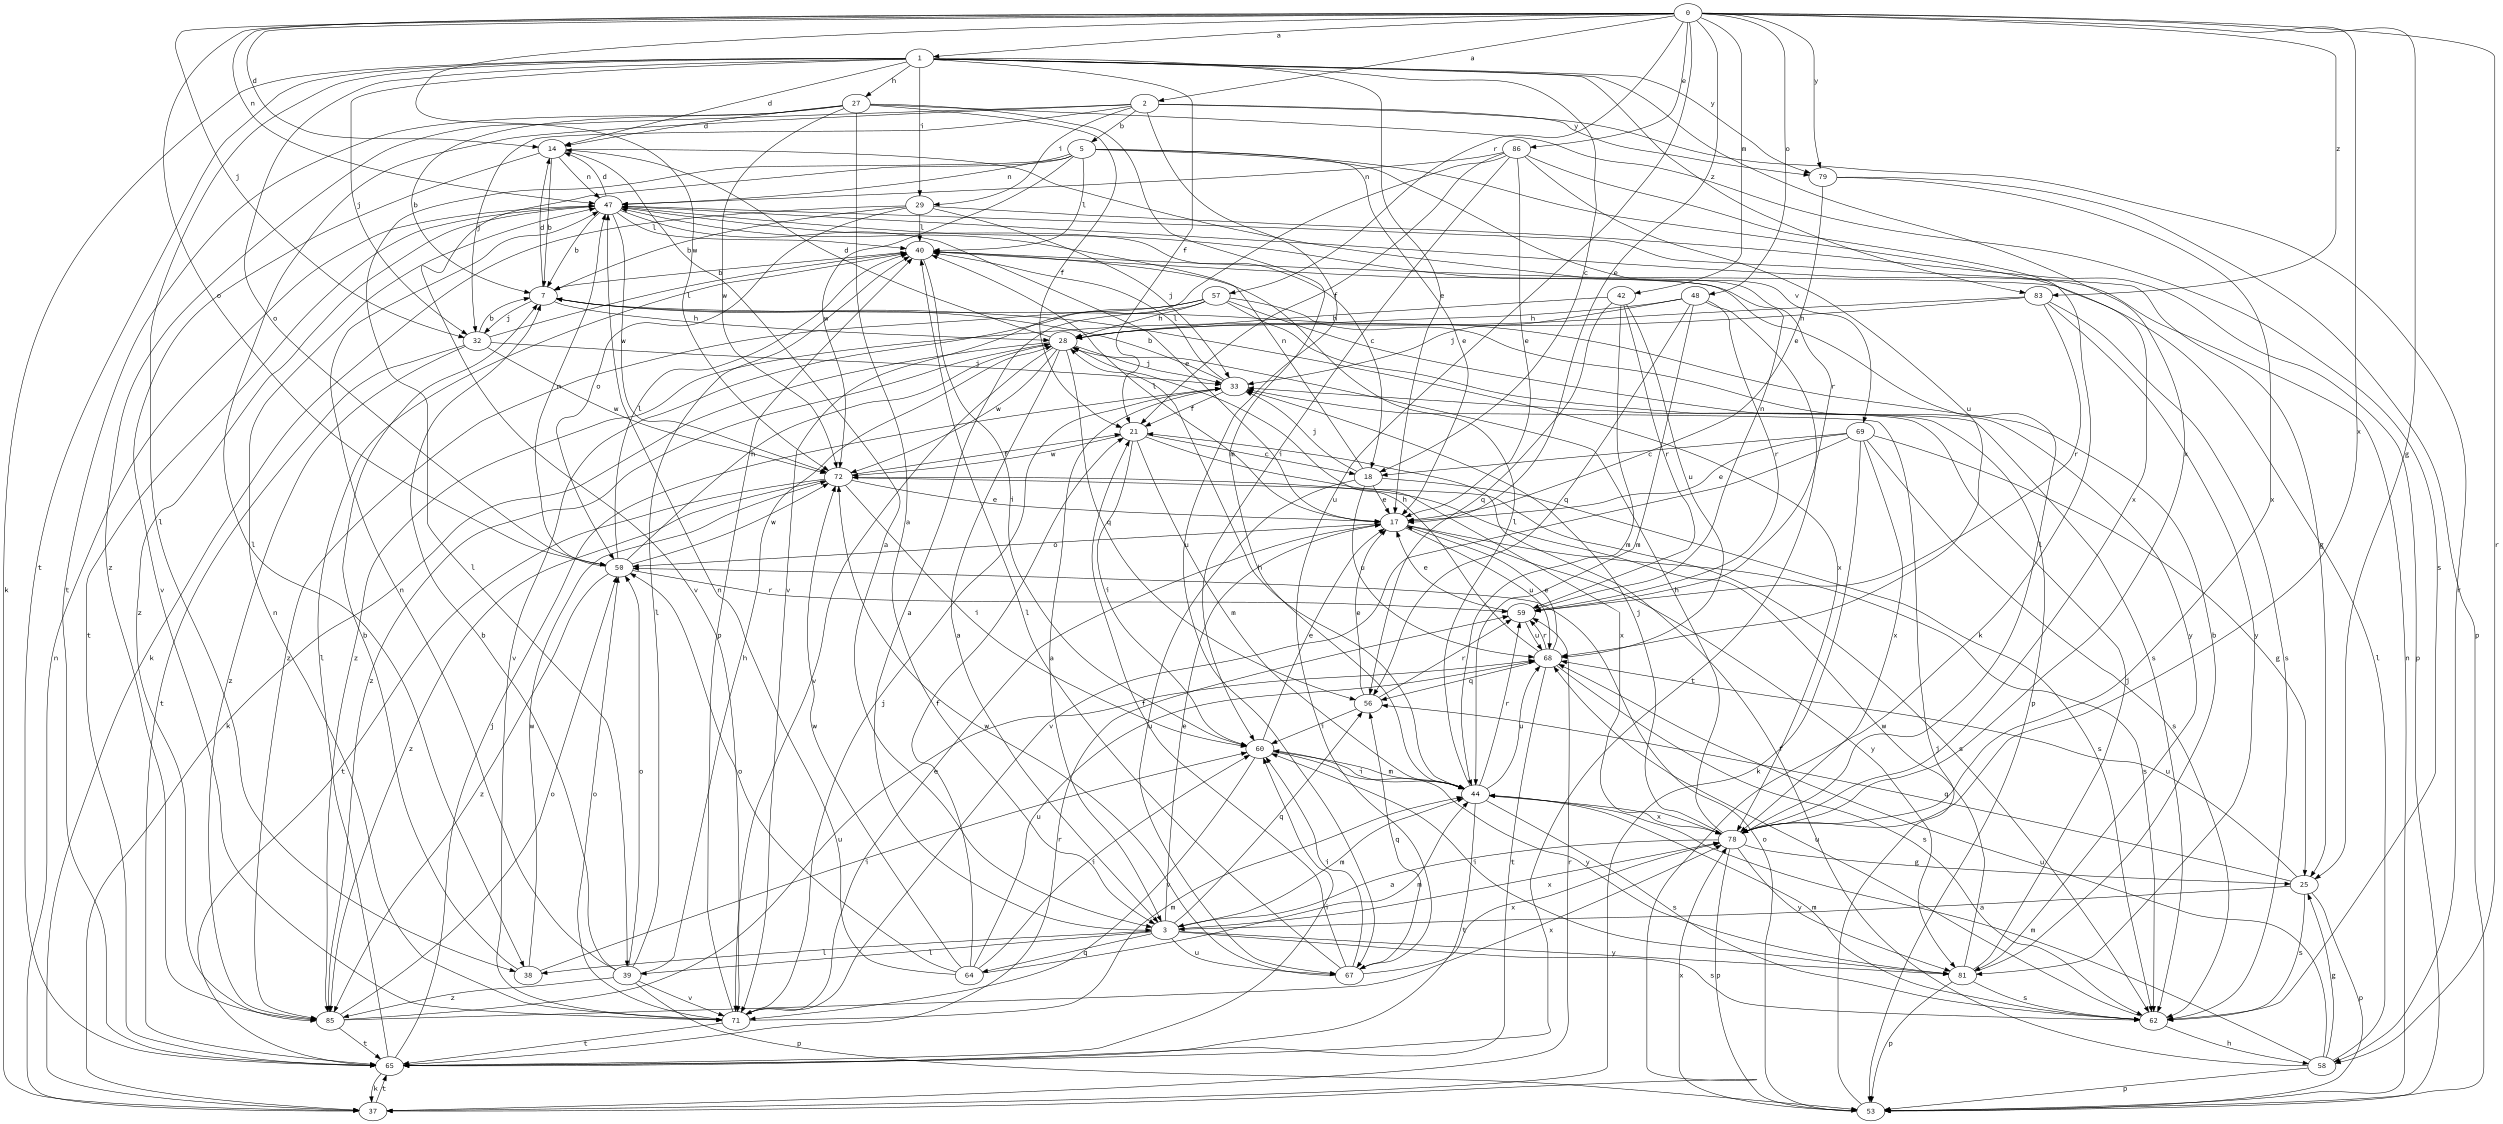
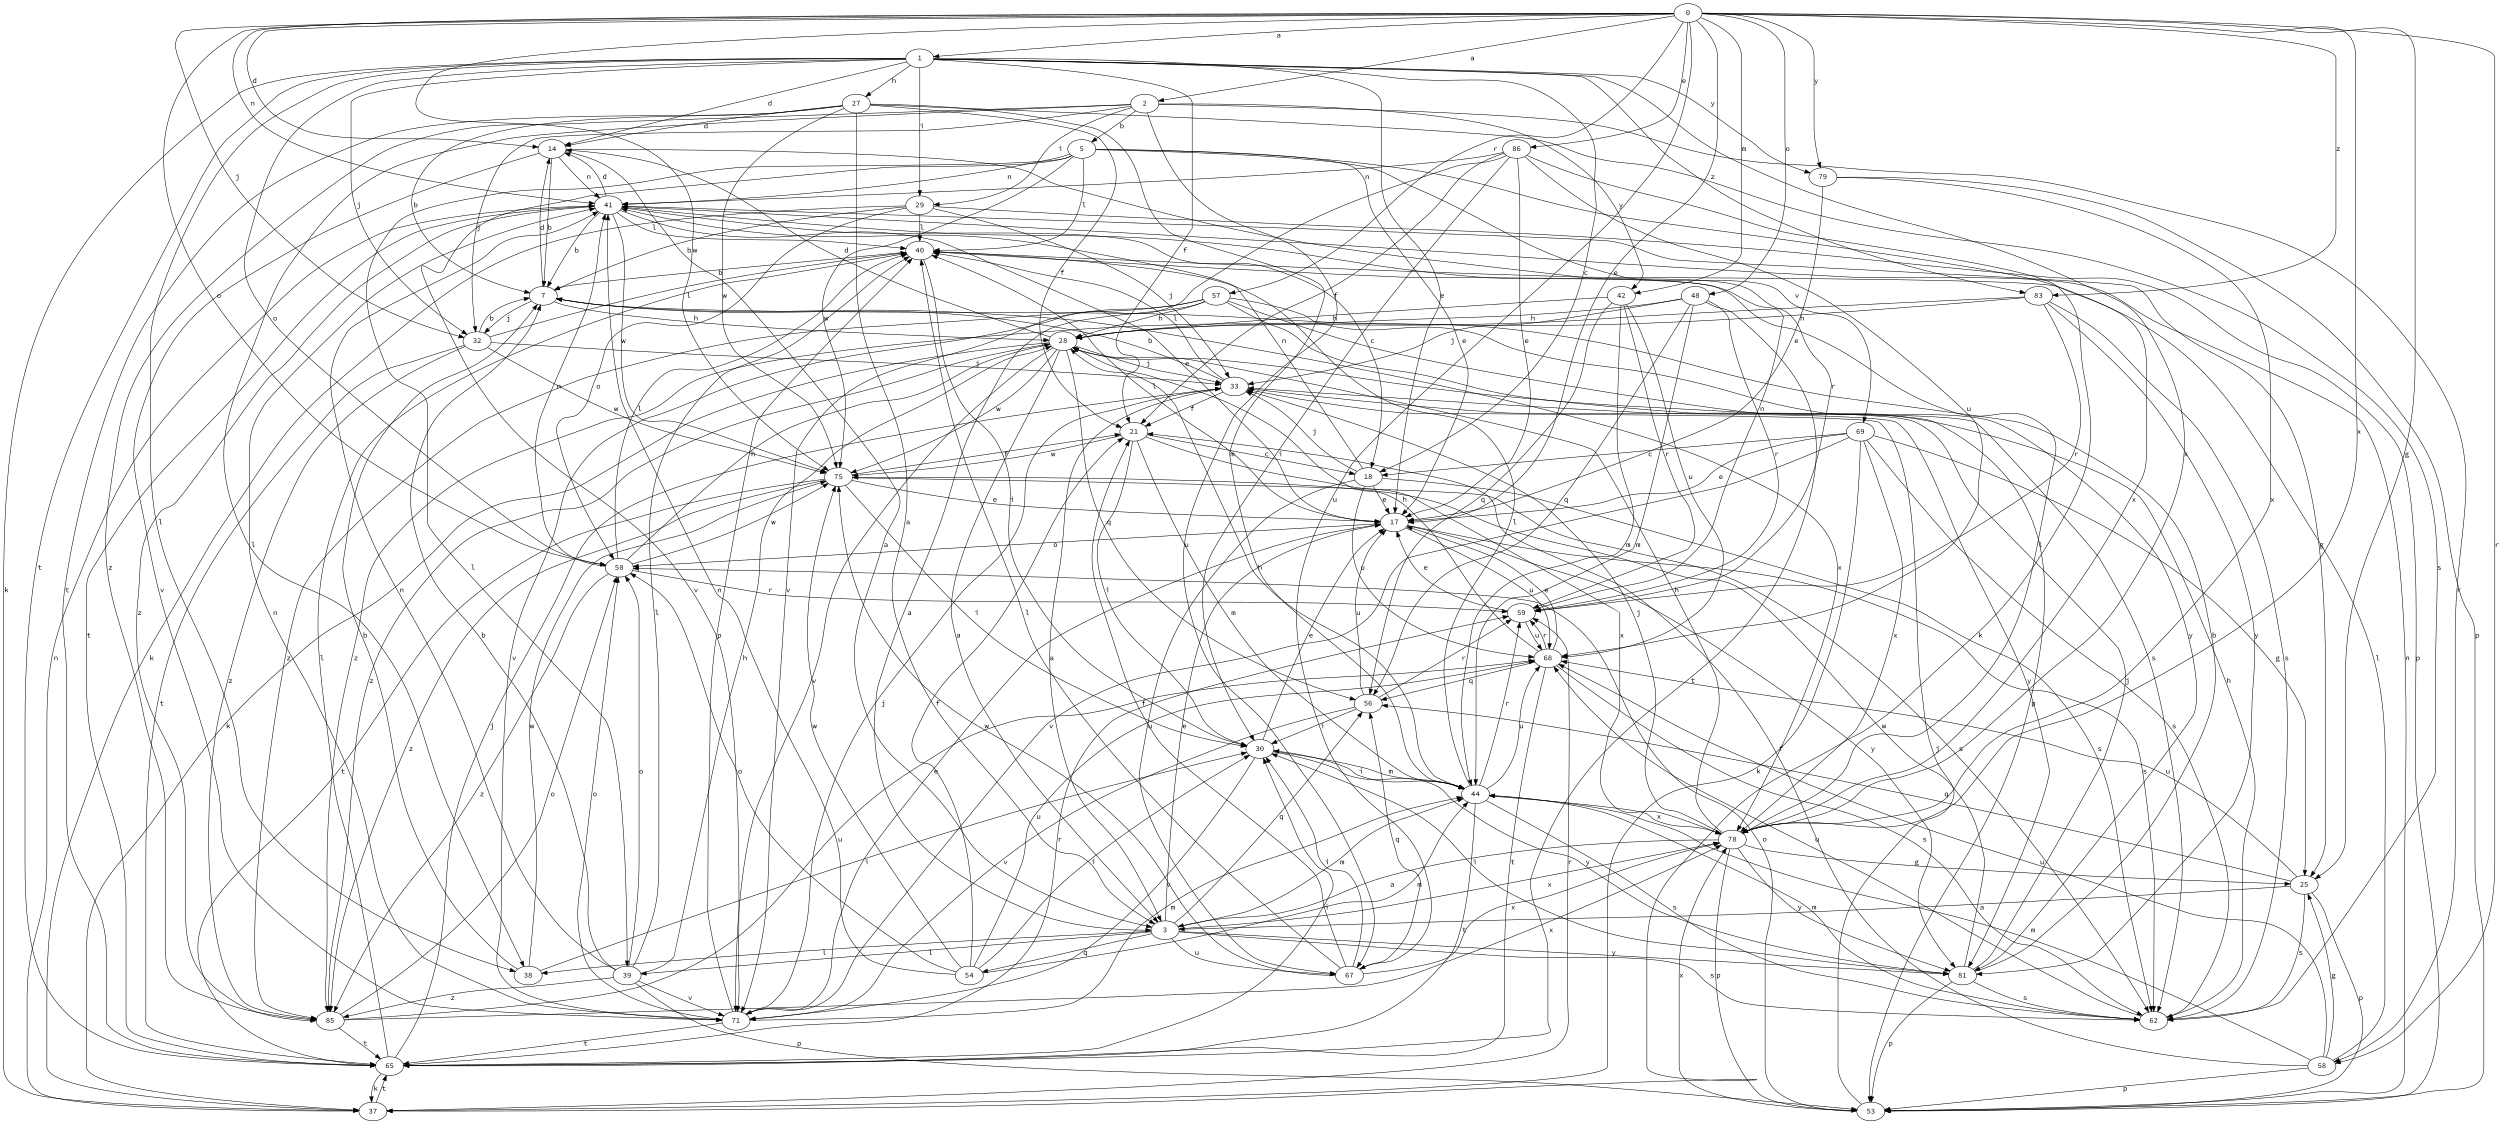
(1566, 124) -> (1445, 118)
(608, 205) -> (608, 205)
none -> (1898, 424)
(839, 477) -> (839, 477)
(1359, 613) -> (1359, 613)
(1260, 749) -> (1260, 749)
none -> (1035, 837)
(969, 976) -> (969, 976)
(2233, 1049) -> (1949, 425)
